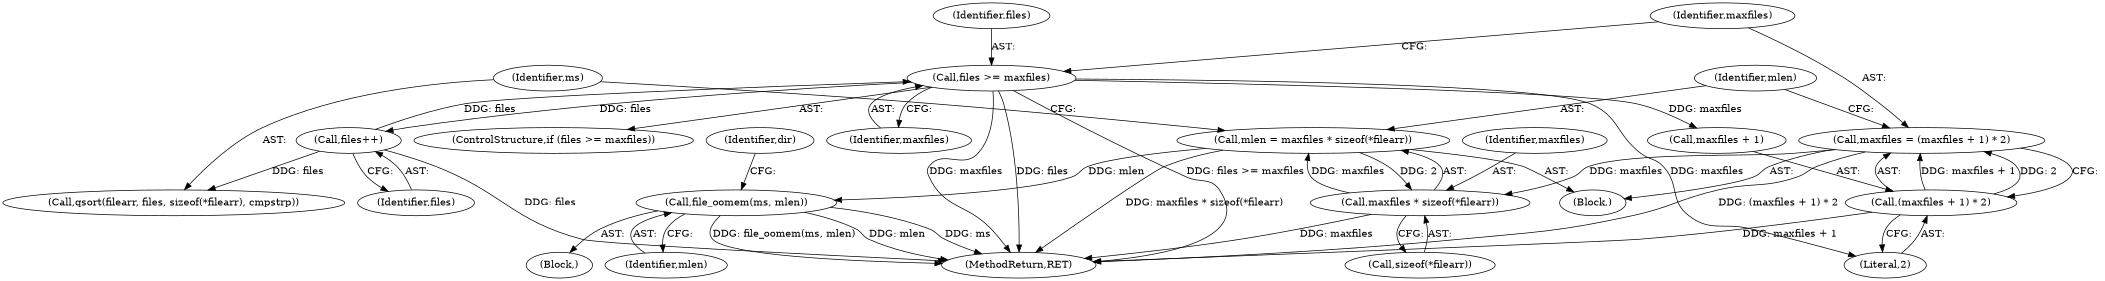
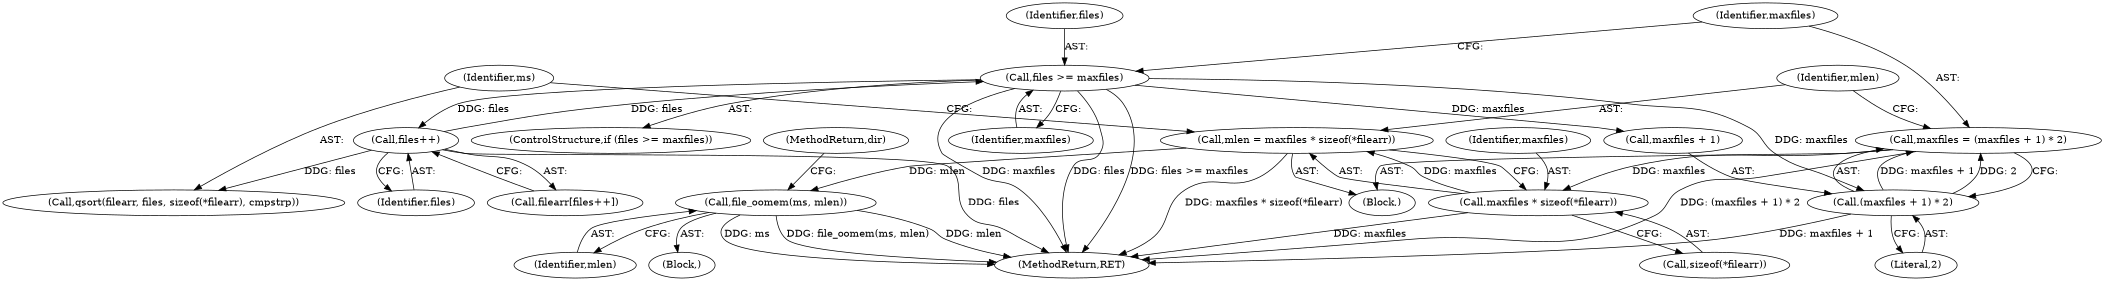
(1596, 107) -> (1514, 93)
(760, 140) -> (836, 140)
(1419, 172) -> (1528, 172)
none -> (565, 203)
